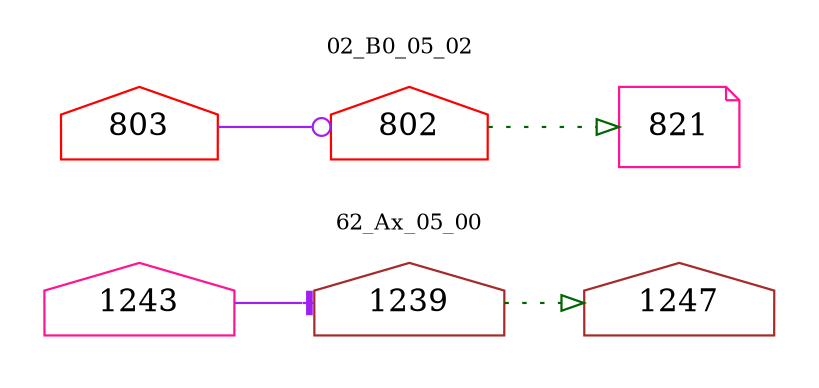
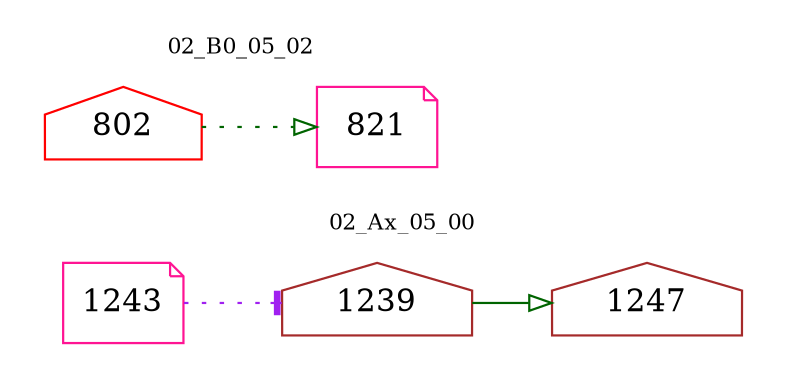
(139, 127) -> none
(409, 224) -> (403, 224)
(139, 303) -> (123, 303)
(268, 303) -> (227, 303)
(533, 303) -> (500, 303)
